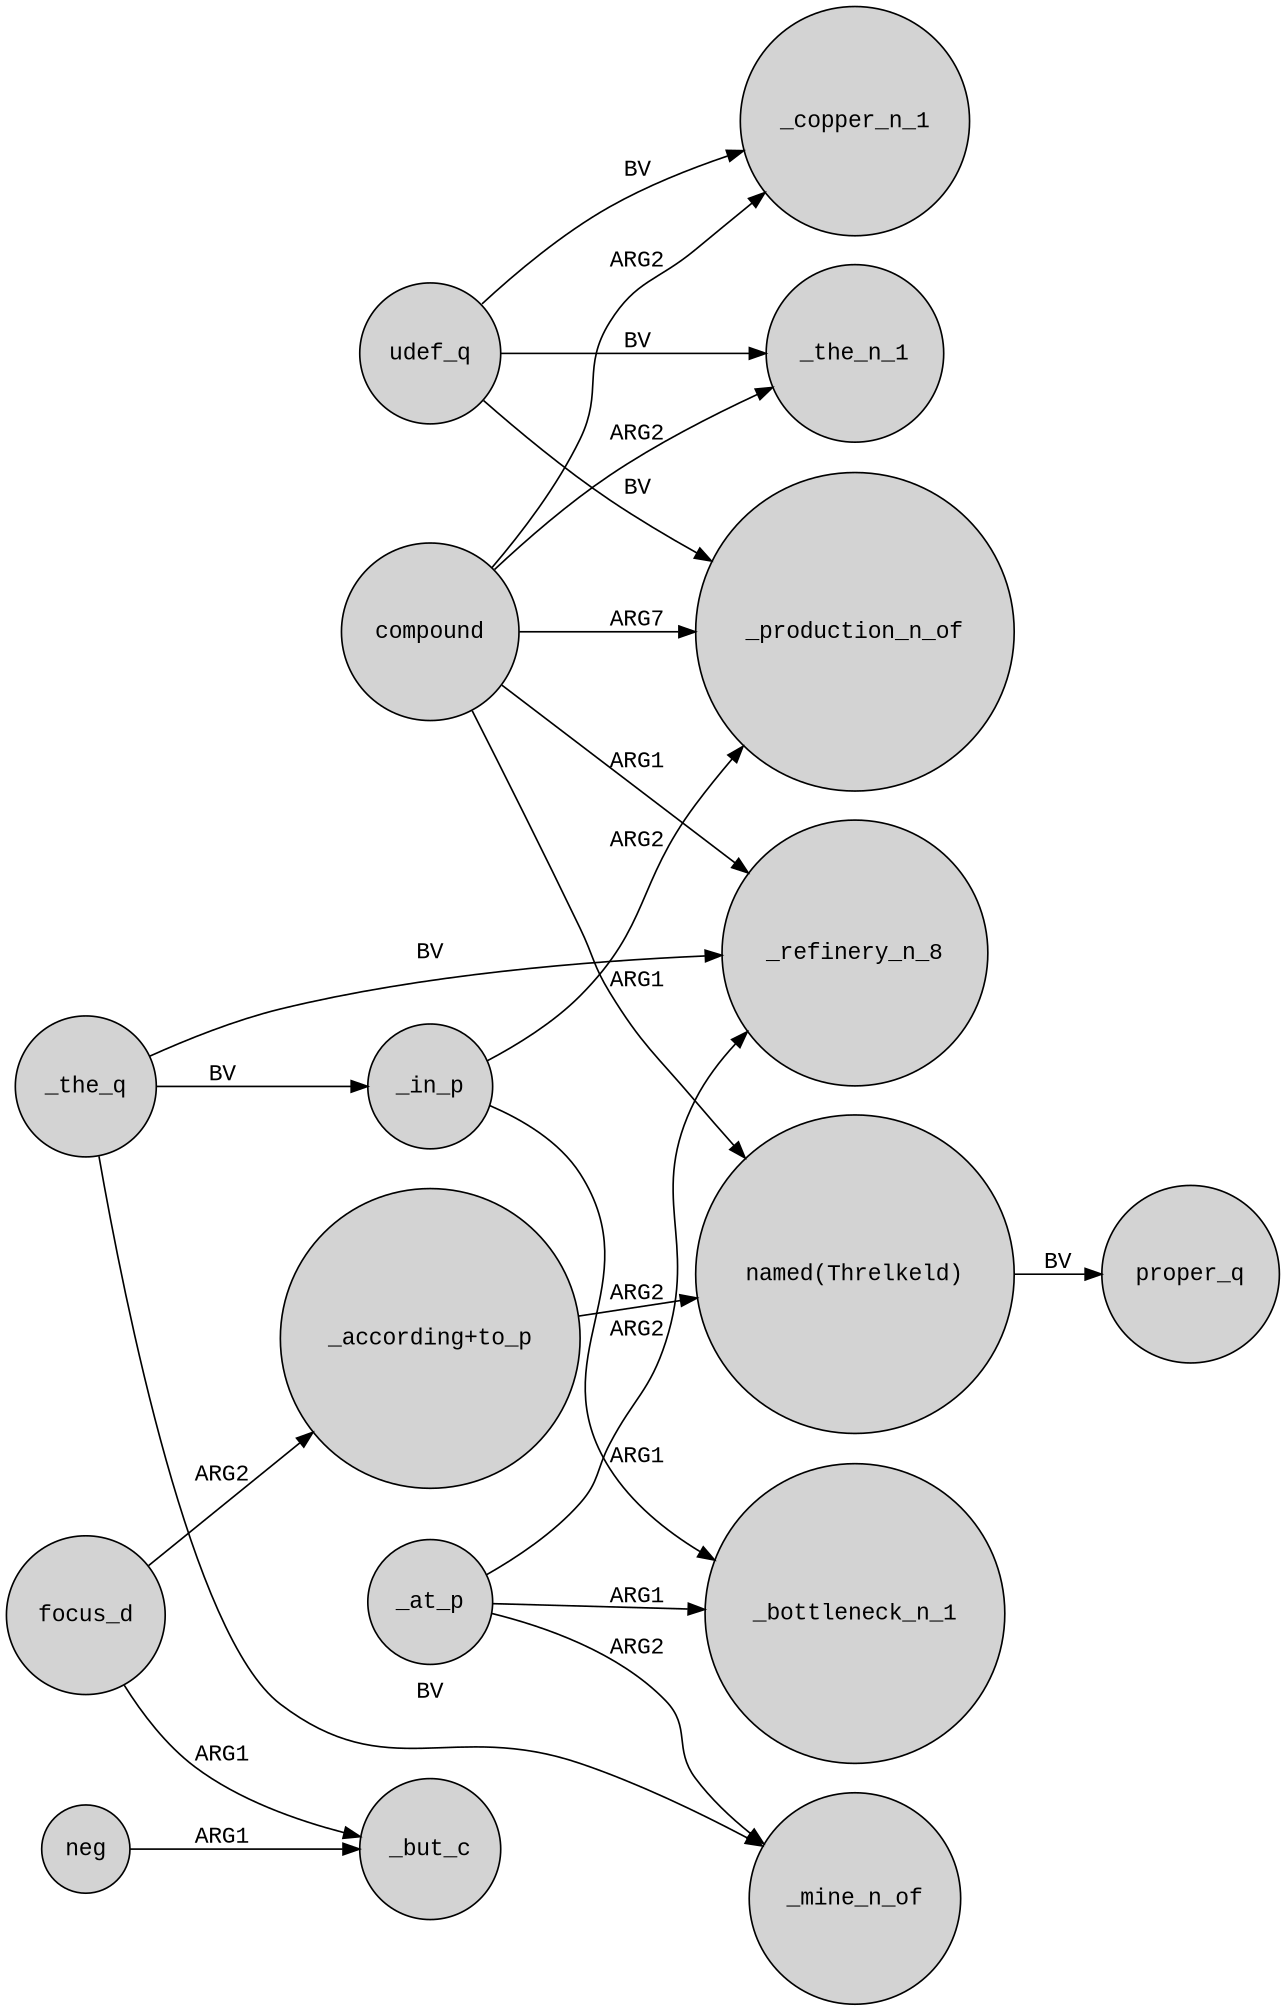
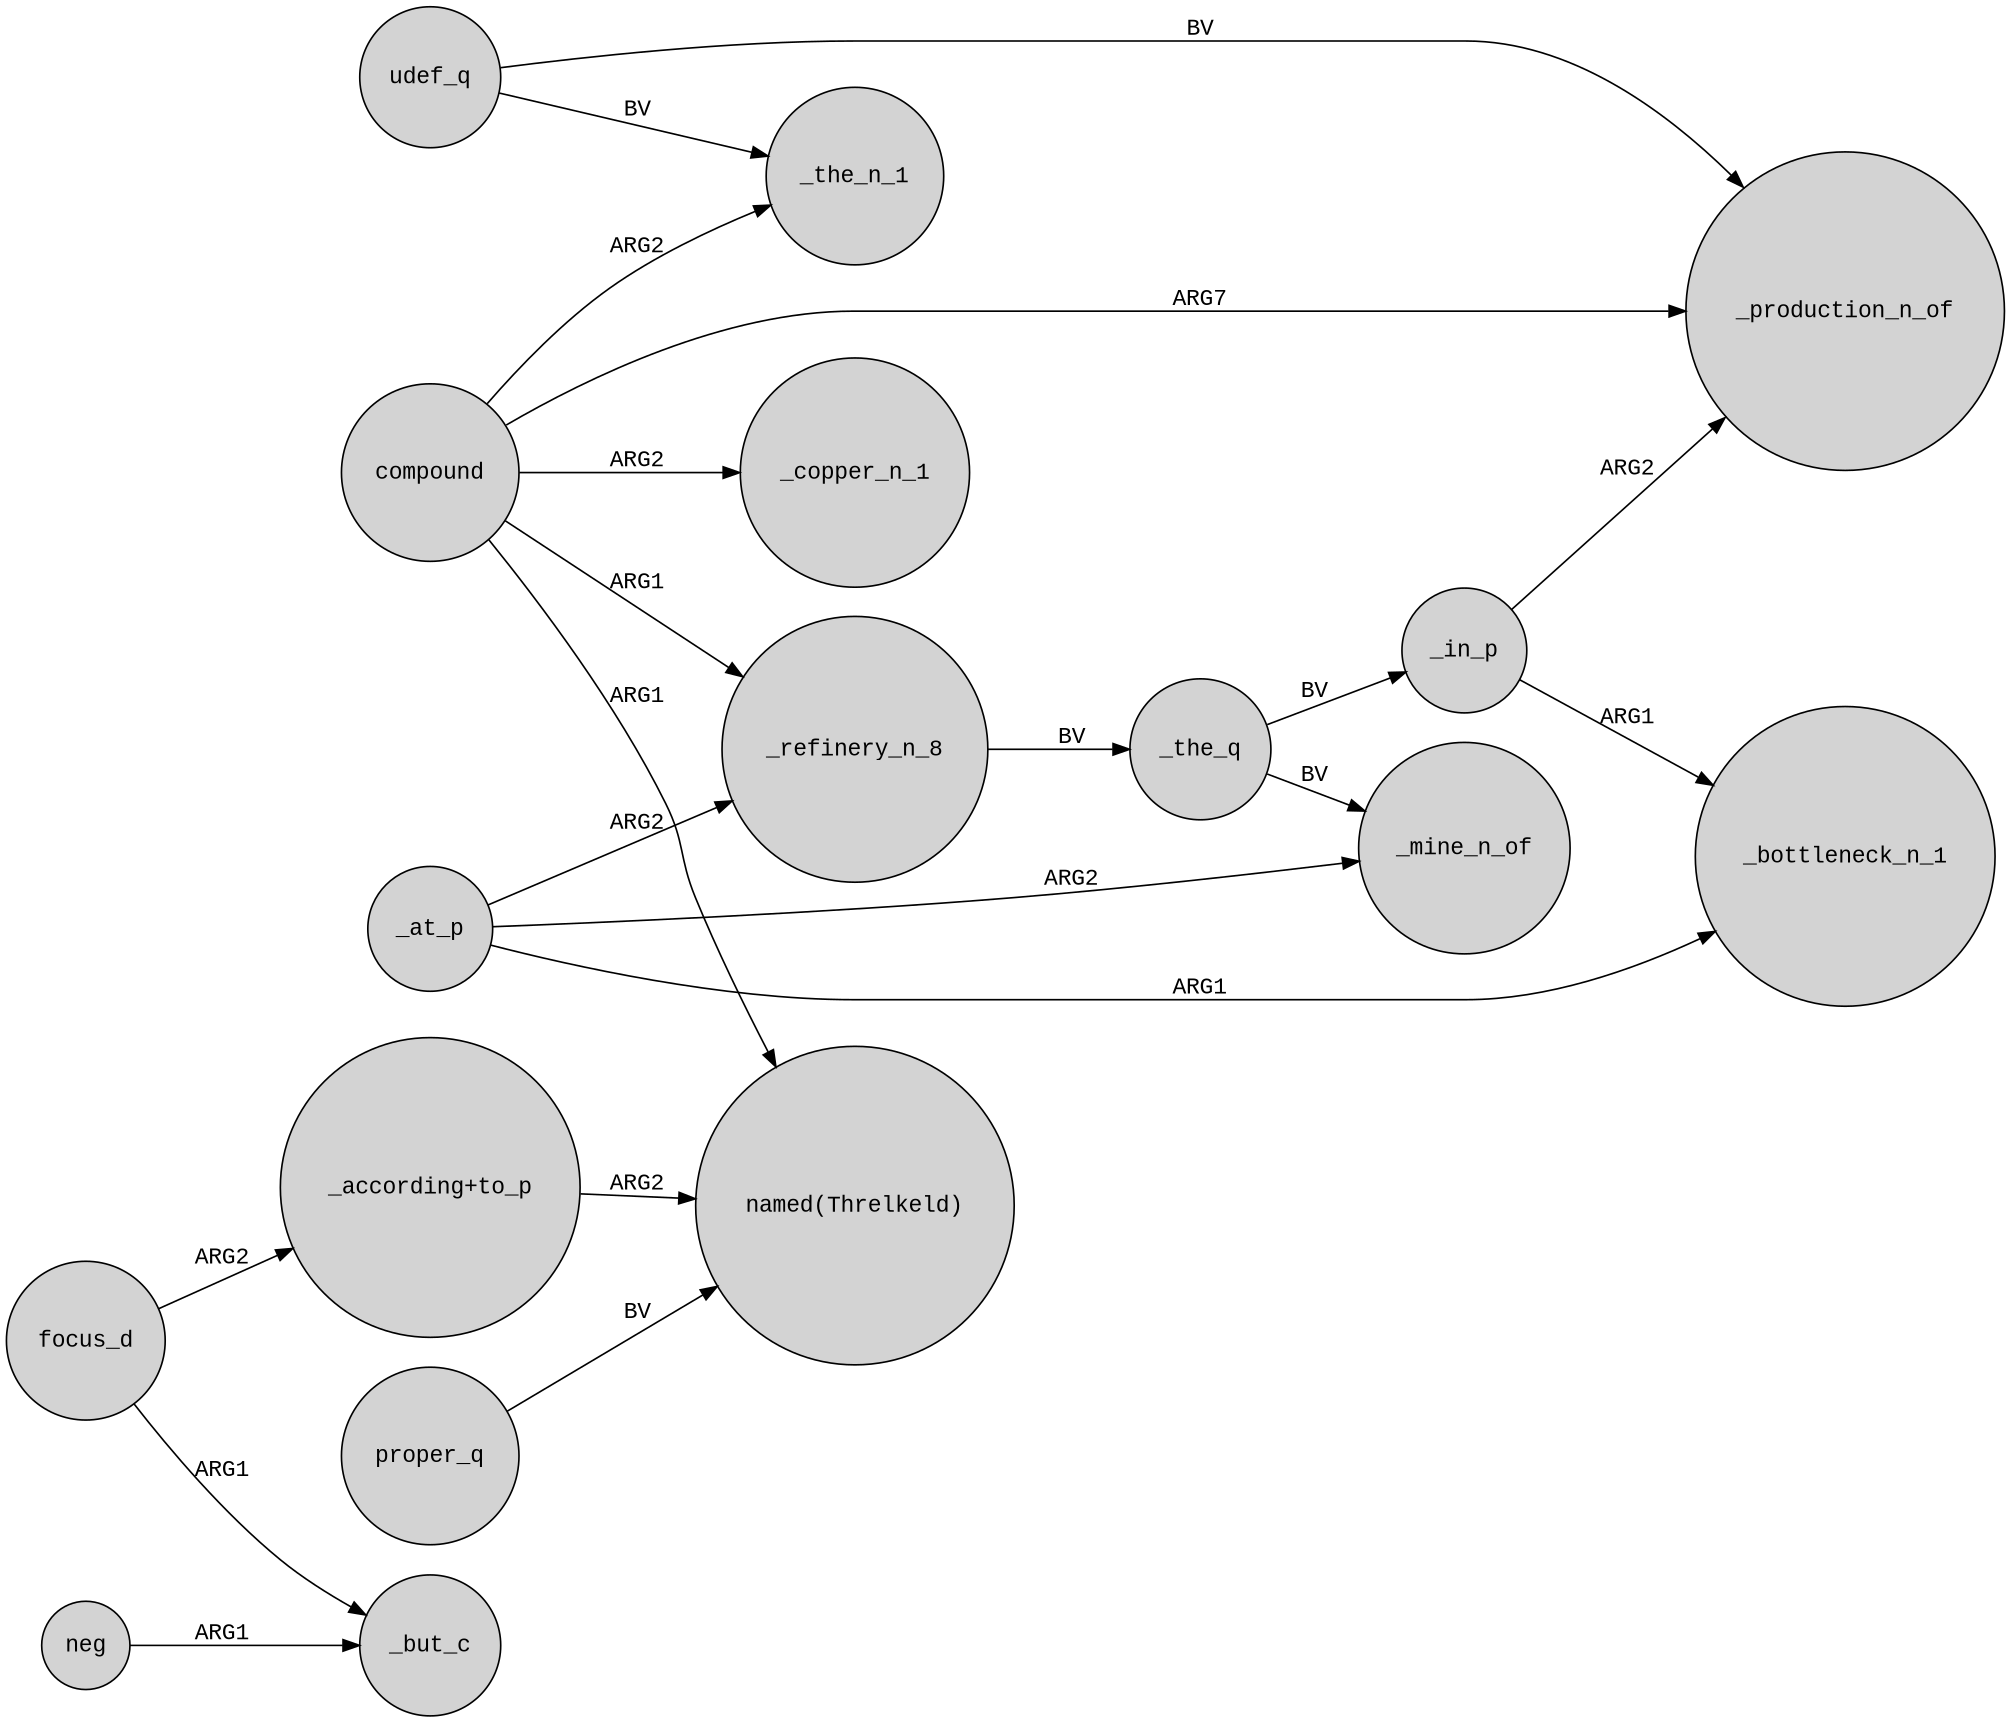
(596, 215) -> none
(423, 982) -> (1050, 749)
(1050, 1274) -> (605, 1353)
